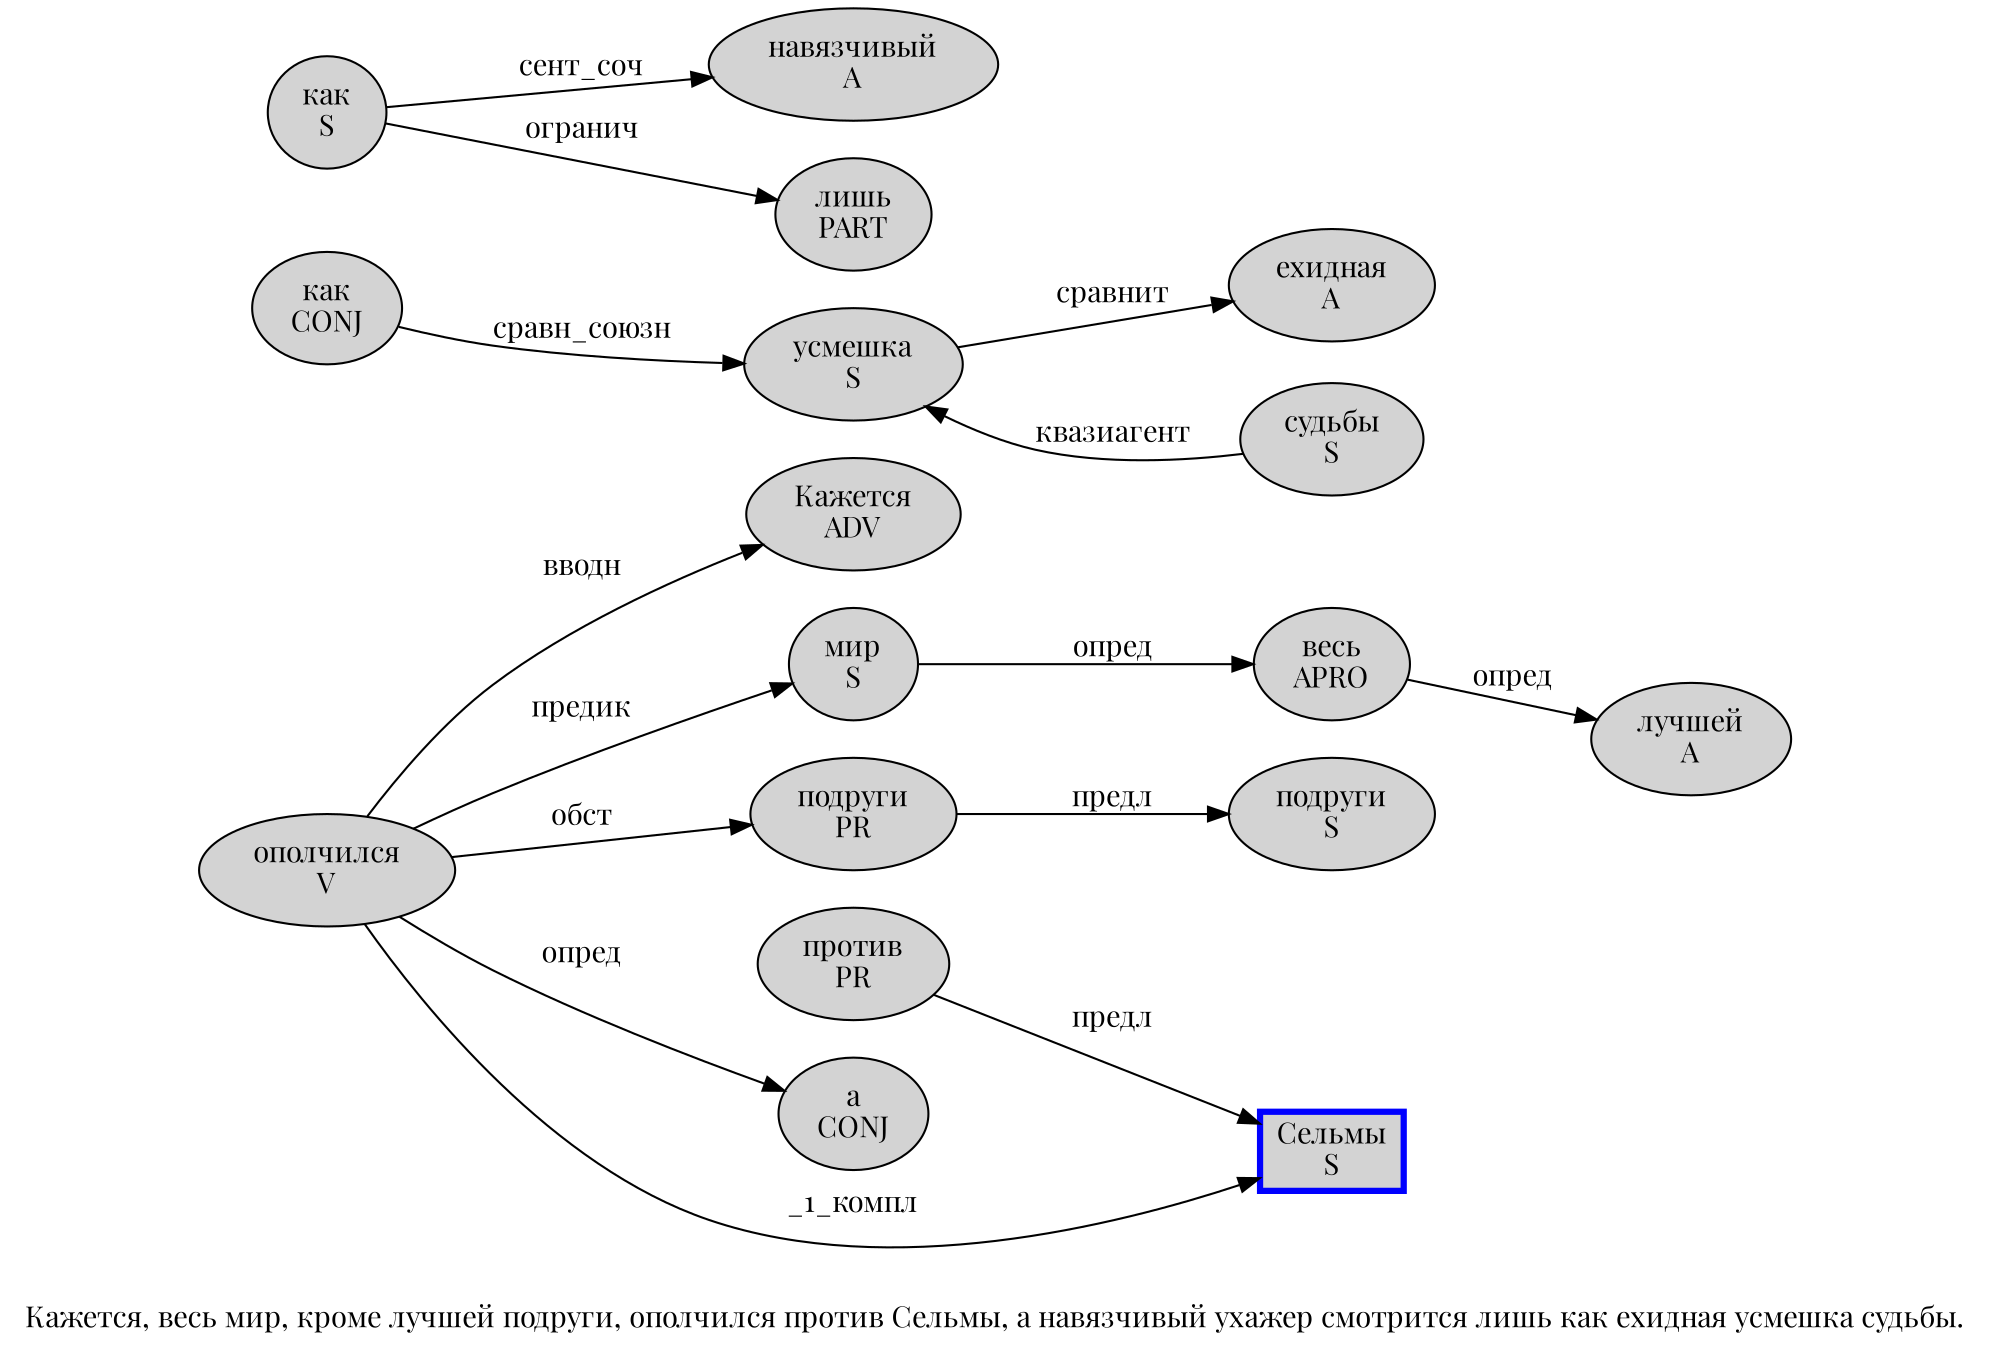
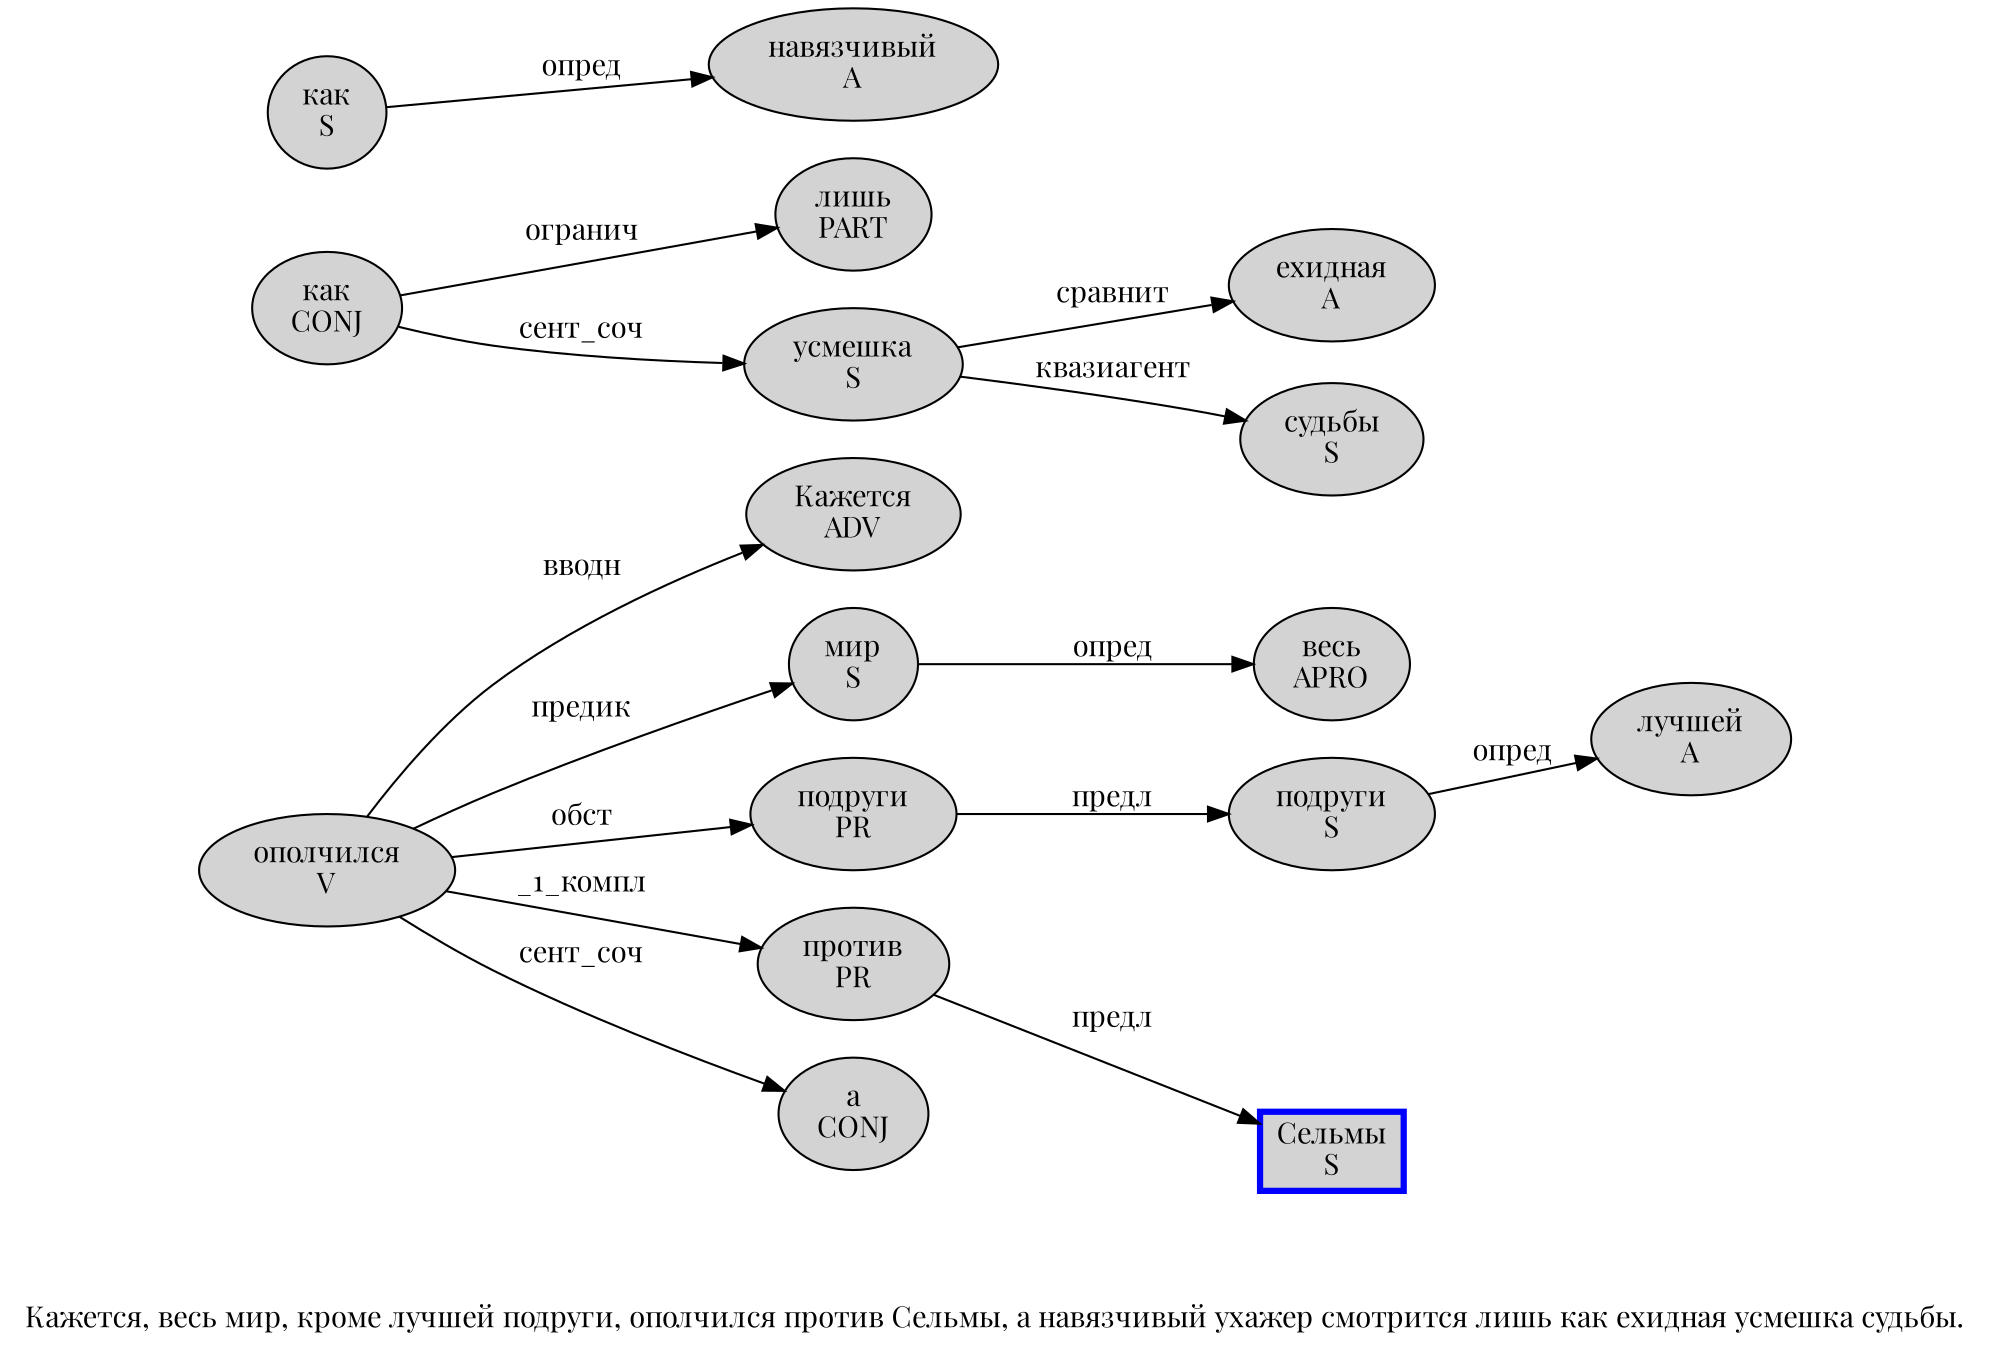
(582, 68) -> (582, 68)
(571, 160) -> (579, 263)
(582, 330) -> (582, 330)
(1091, 458) -> (1093, 395)
(1492, 697) -> (1502, 779)
(582, 955) -> (582, 955)
(748, 1230) -> (594, 918)
